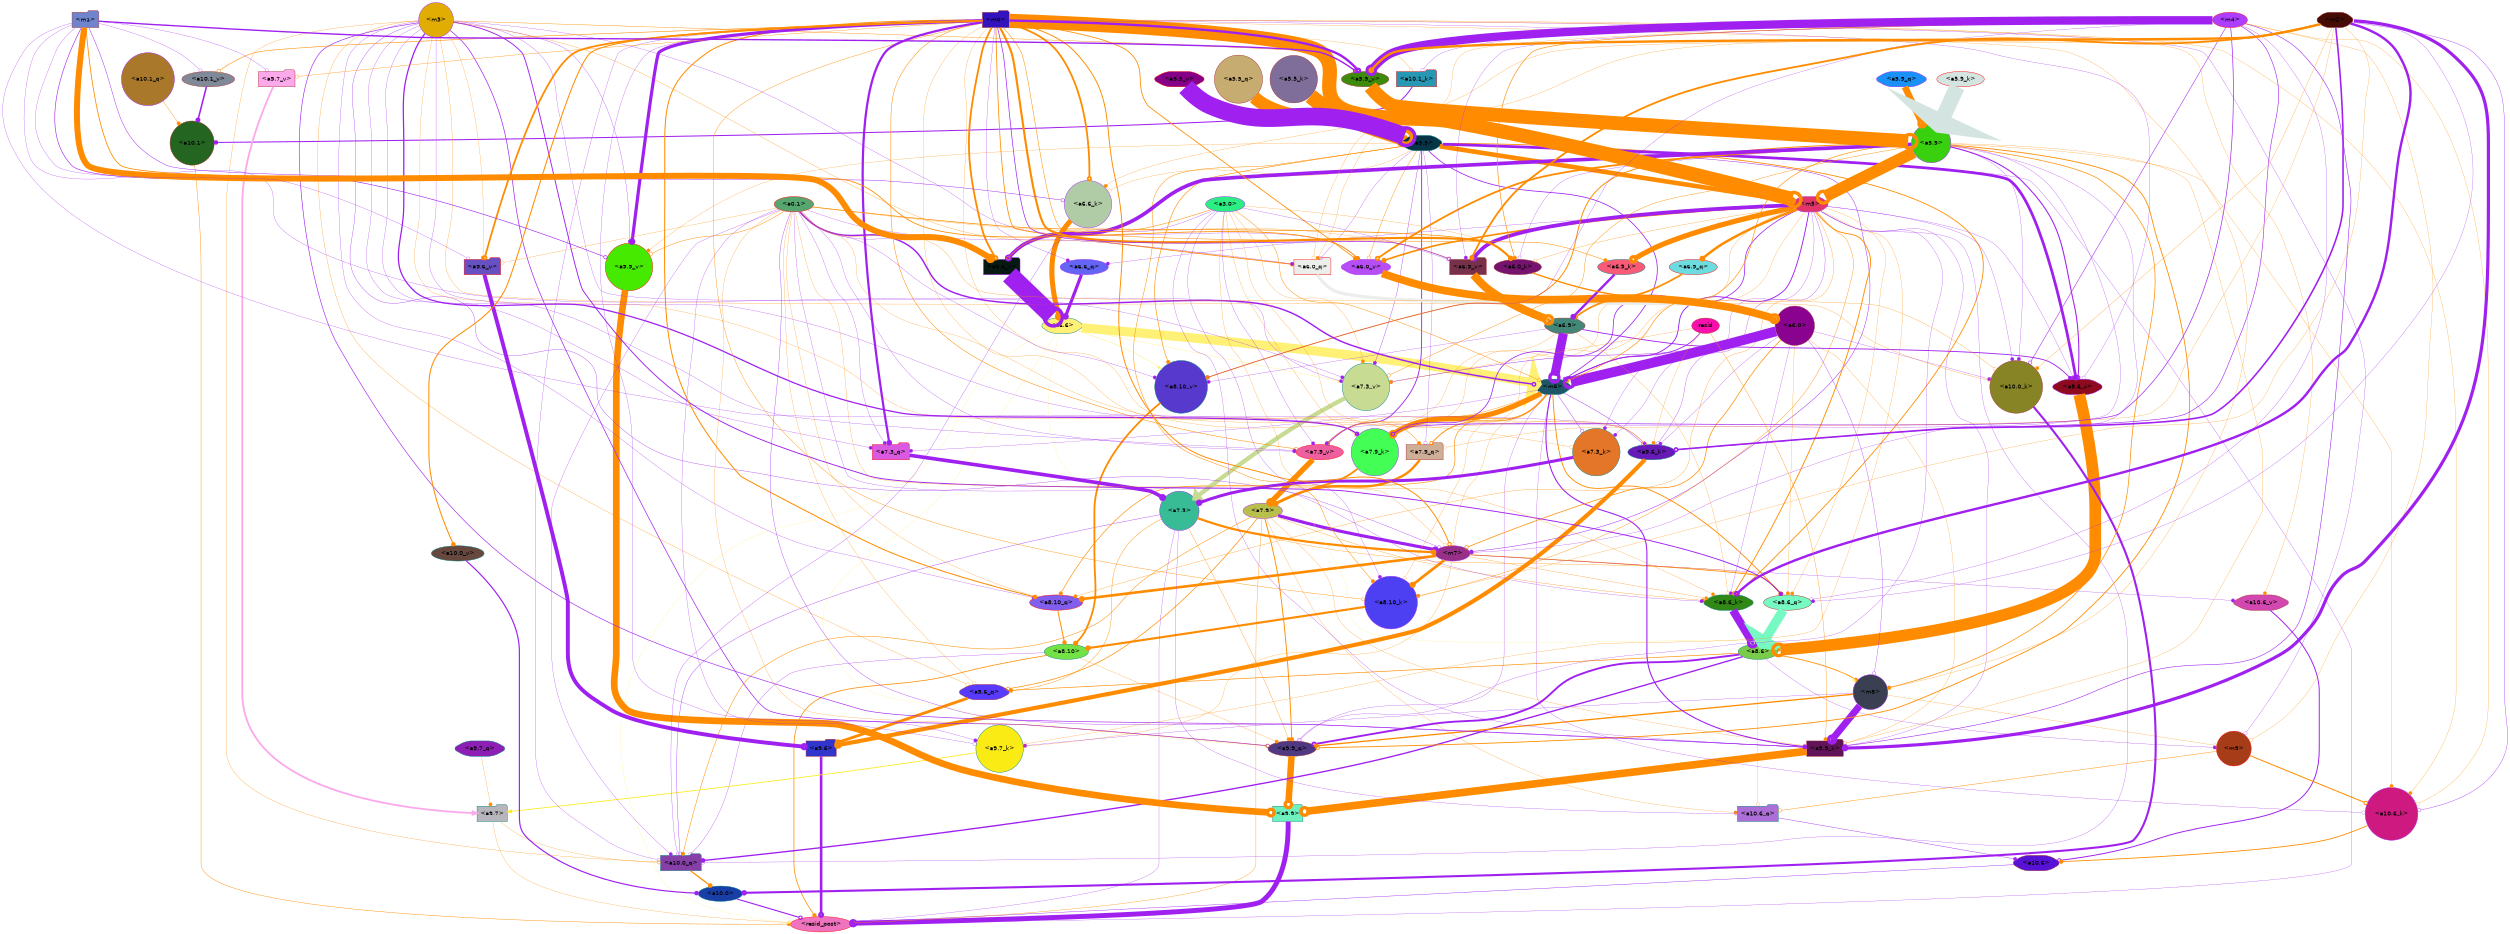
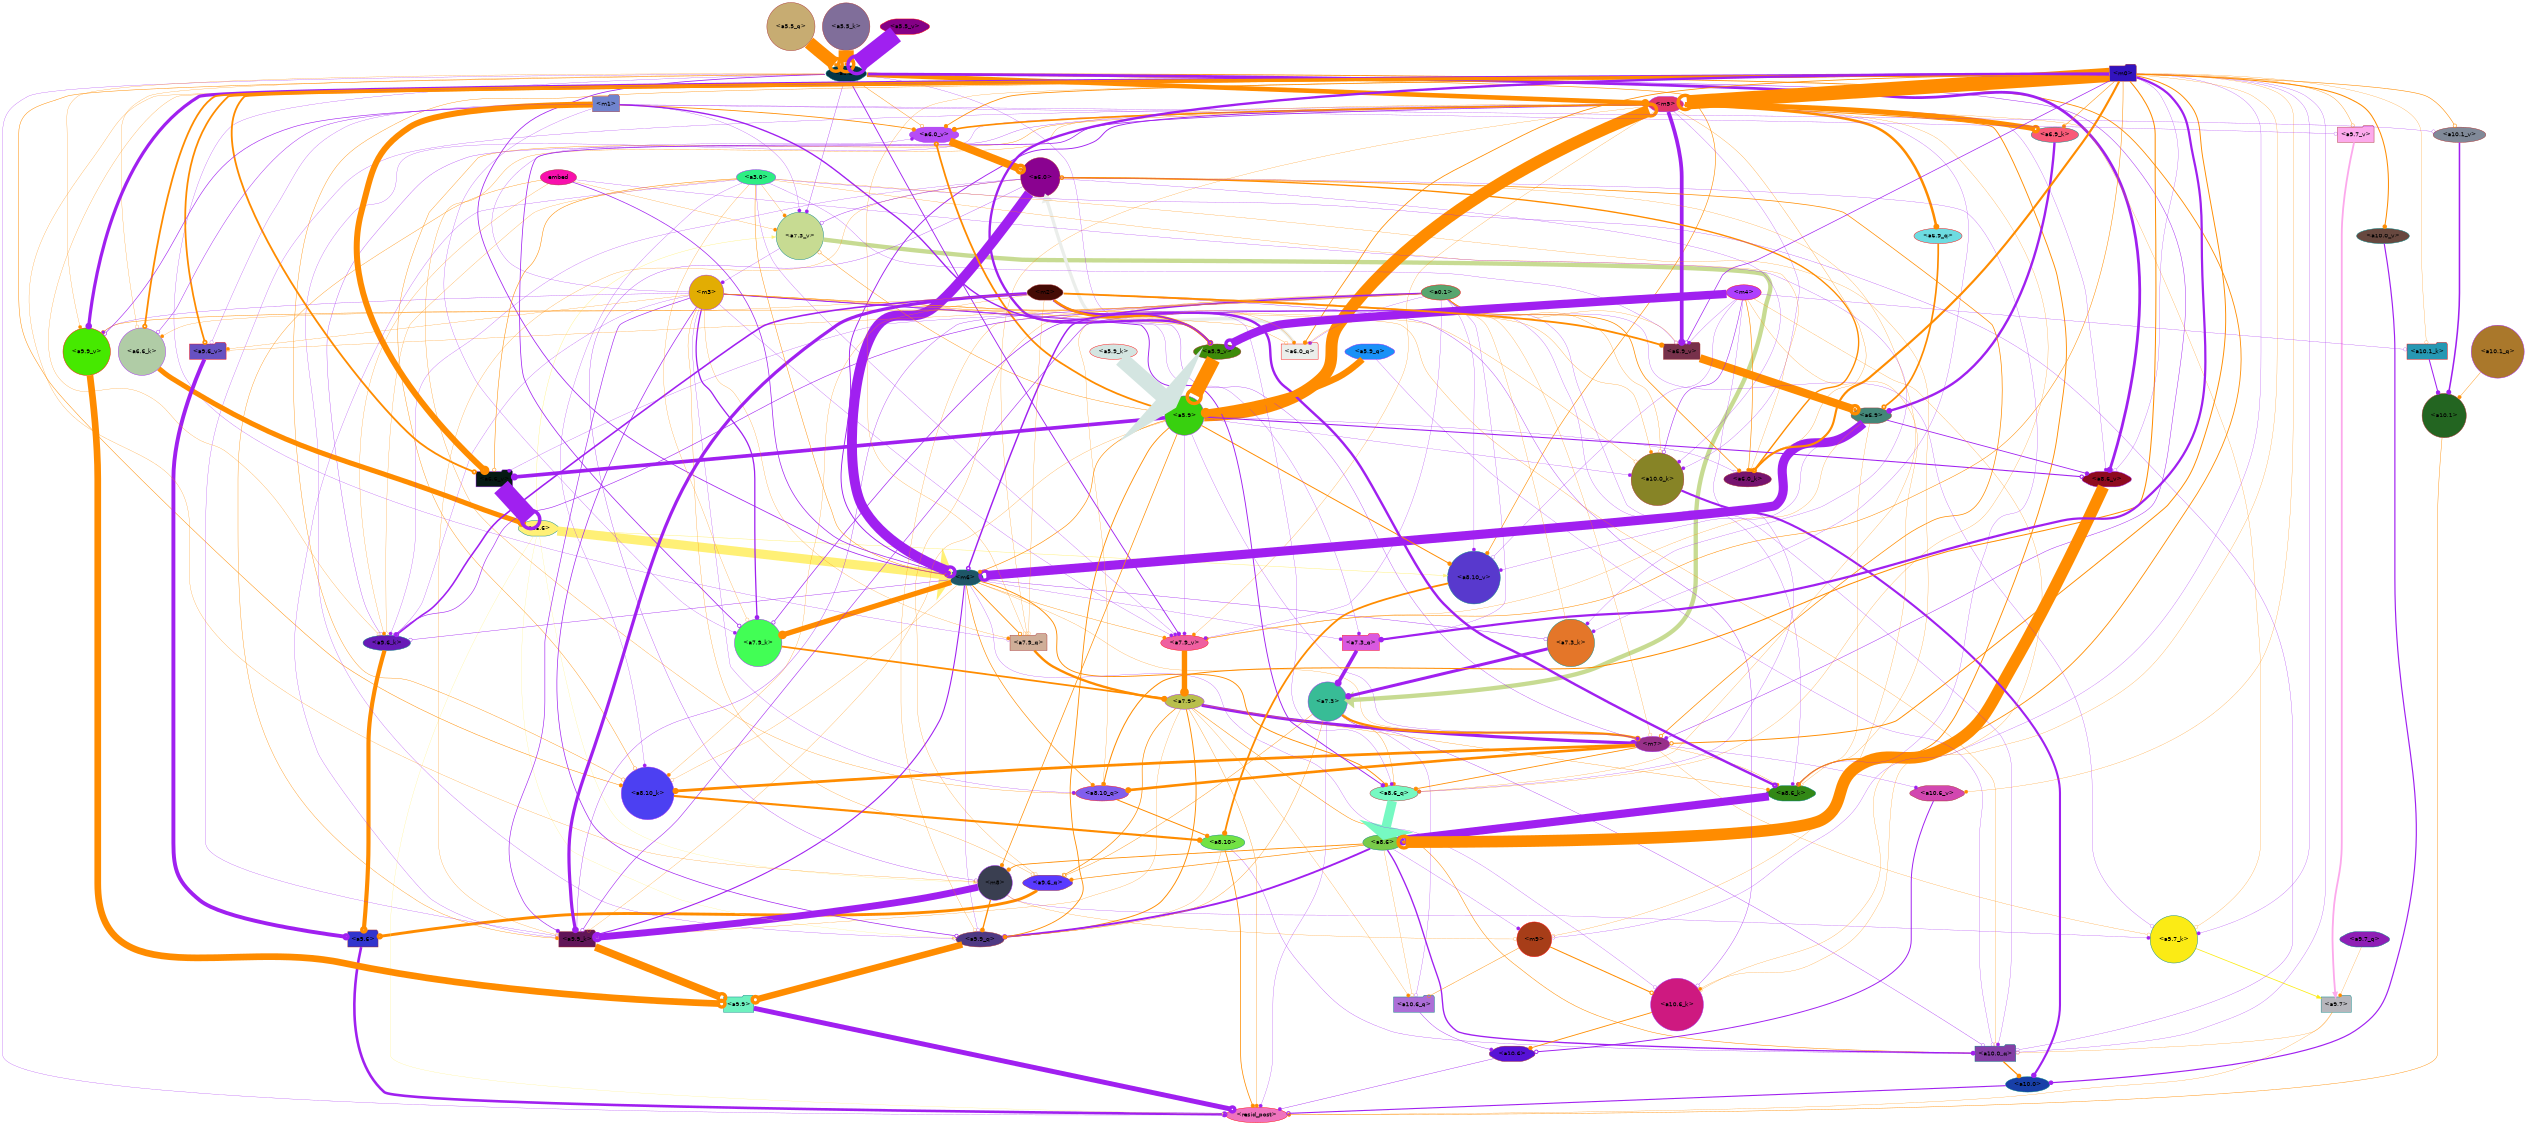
(1084, 267) -> none
(679, 299) -> (753, 264)
(1706, 326) -> (558, 177)
(2322, 346) -> none
(1796, 839) -> (1729, 643)
